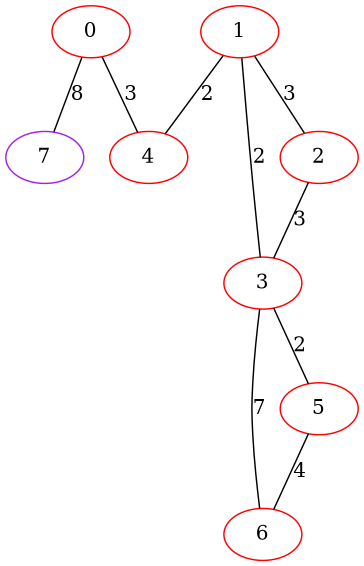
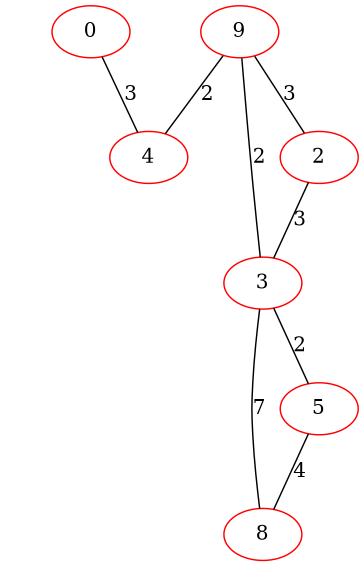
(240, 32) -> (240, 32)
(45, 157) -> none
(263, 534) -> (263, 534)
